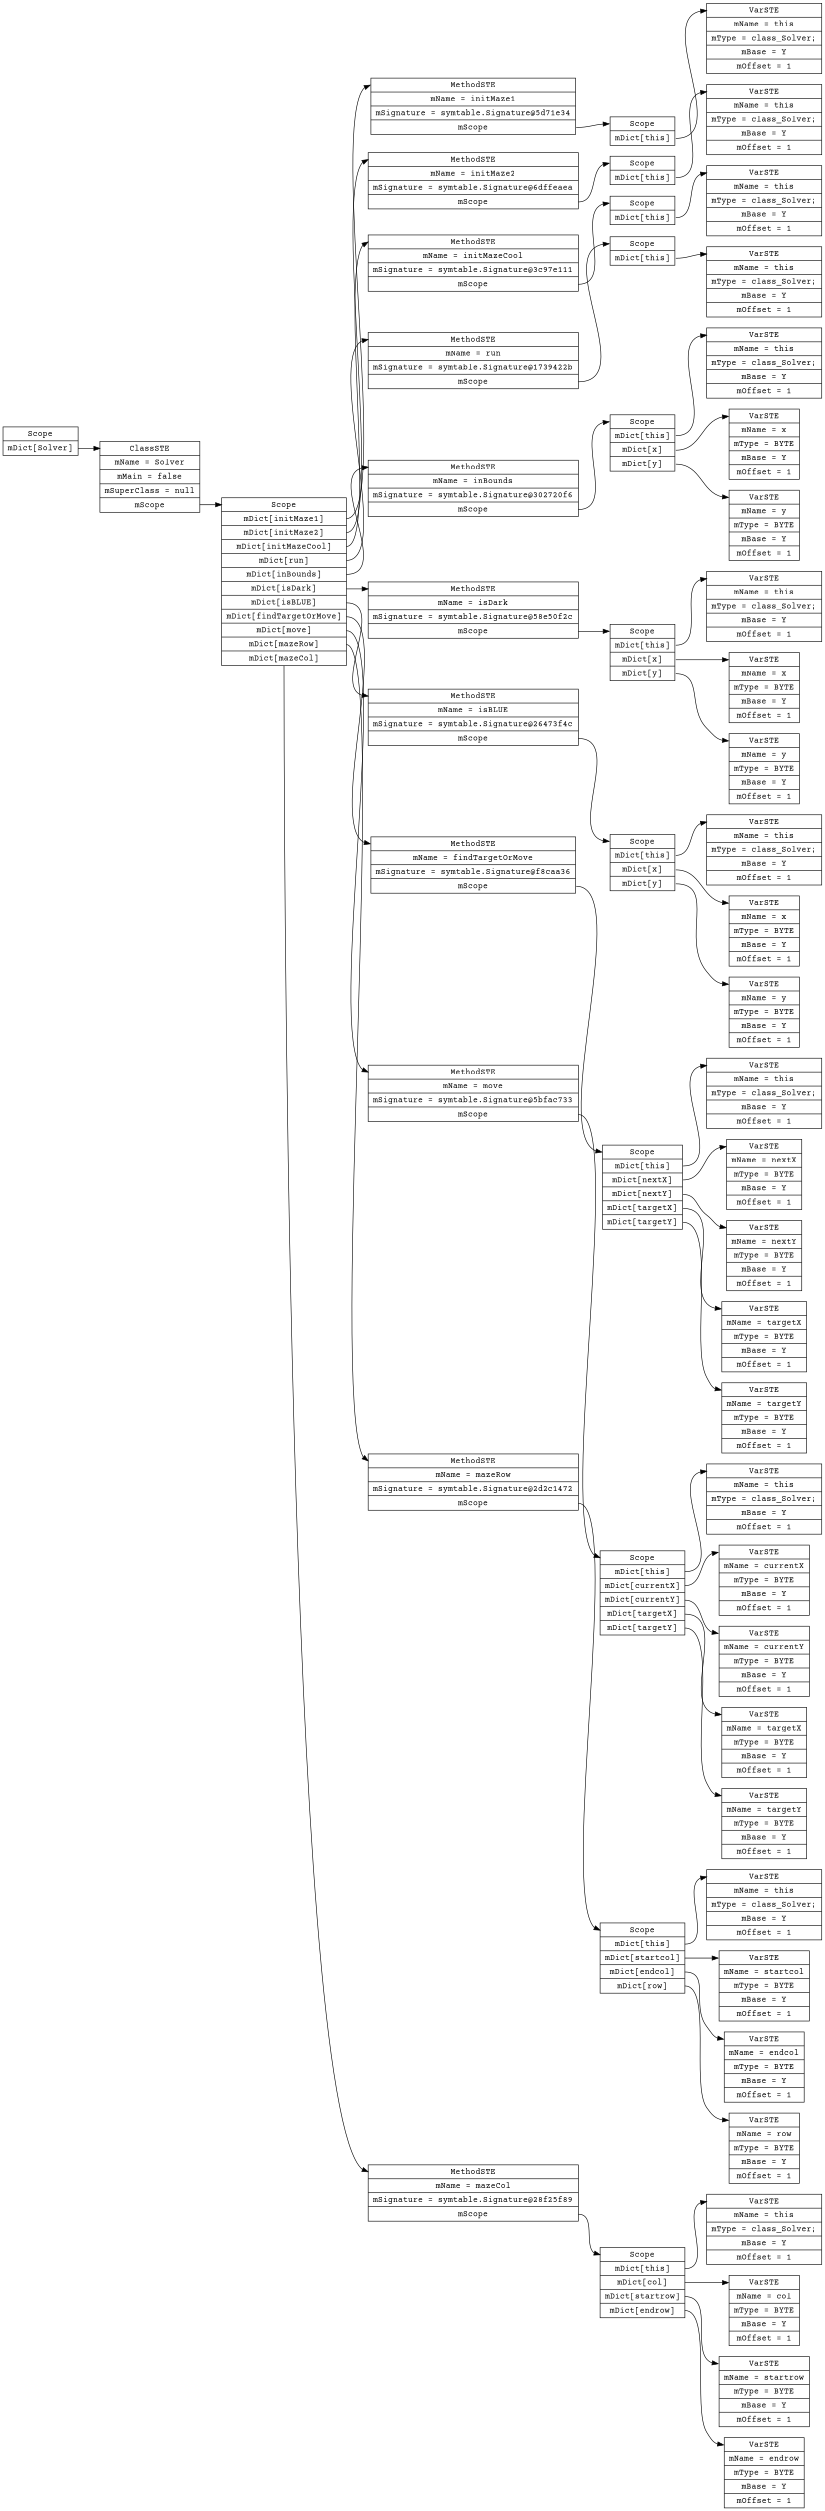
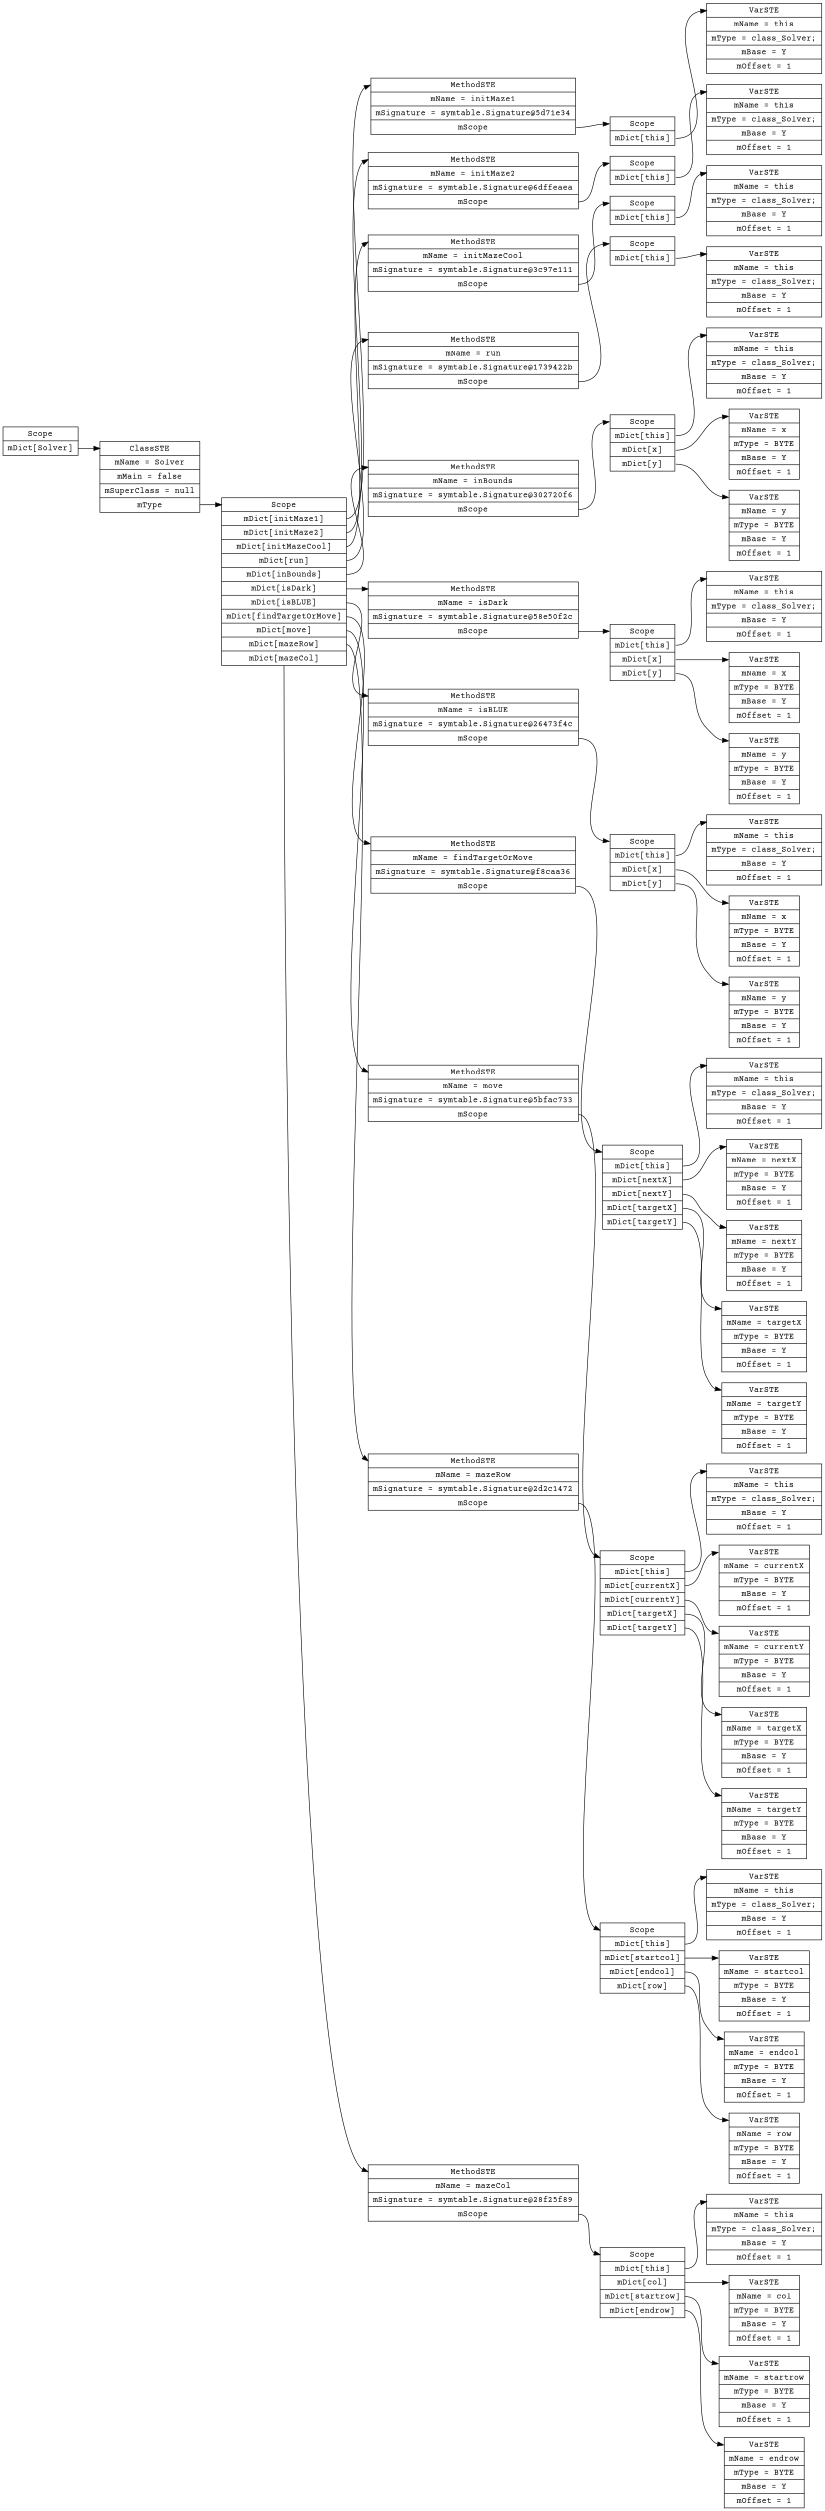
(150, 505) -> (150, 505)
